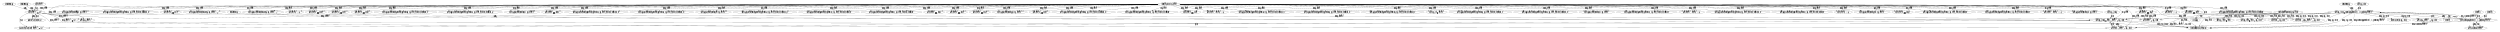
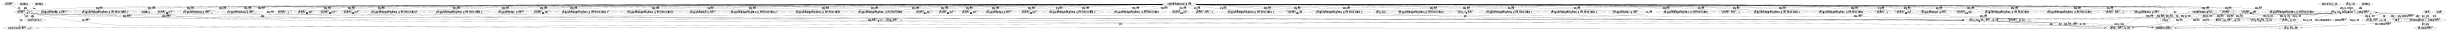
(1169, 4) -> (1179, 4)
none -> (1295, 12)
(2377, 16) -> (2339, 8)
(2330, 26) -> (2356, 25)
